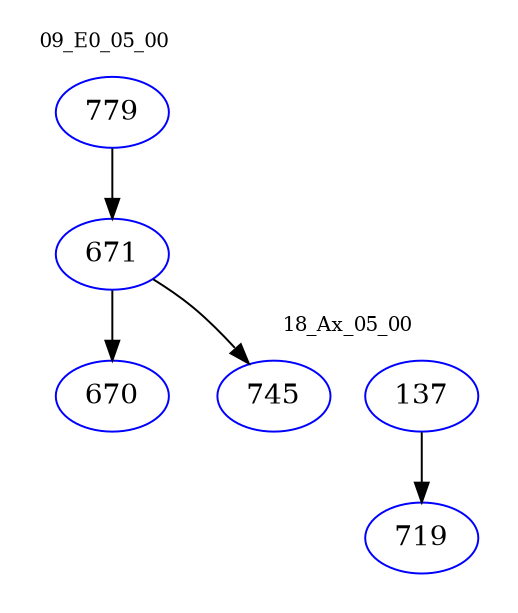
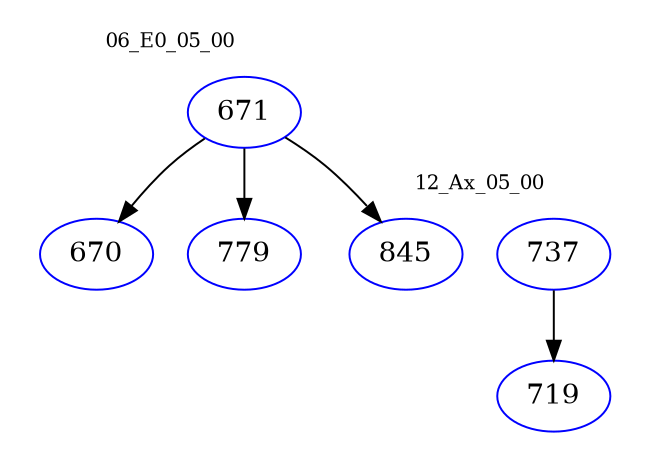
(104, 42) -> (170, 42)
(112, 174) -> (244, 174)
(348, 326) -> (480, 184)
(274, 396) -> (406, 254)
(422, 396) -> (554, 254)
